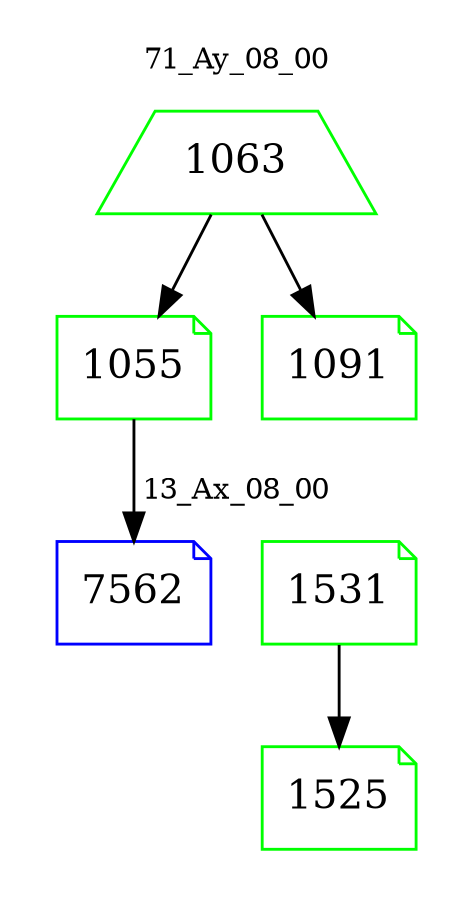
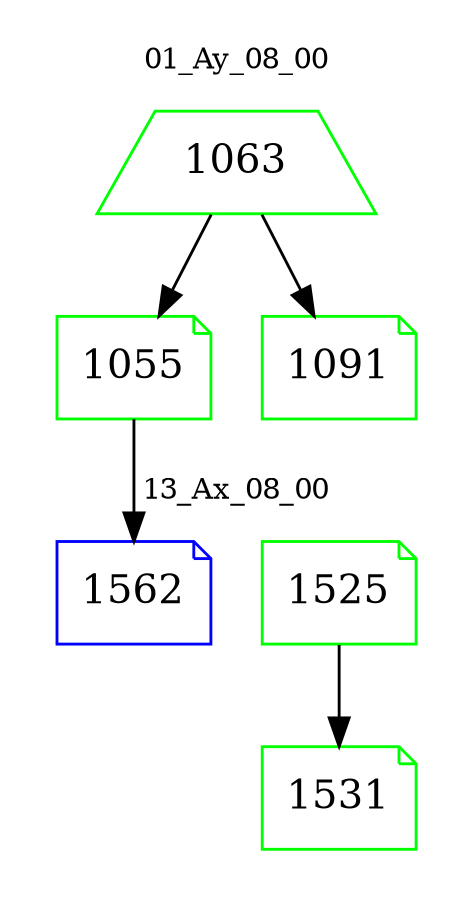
(237, 61) -> (237, 61)
(134, 593) -> (134, 593)
(339, 681) -> (339, 681)
